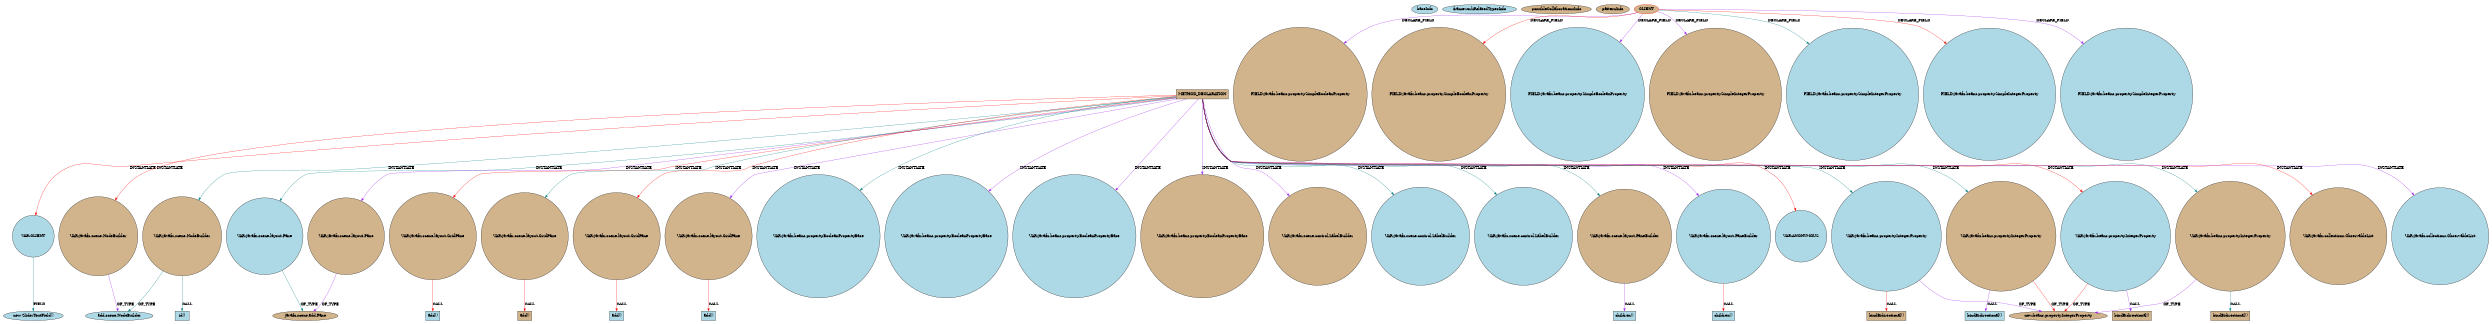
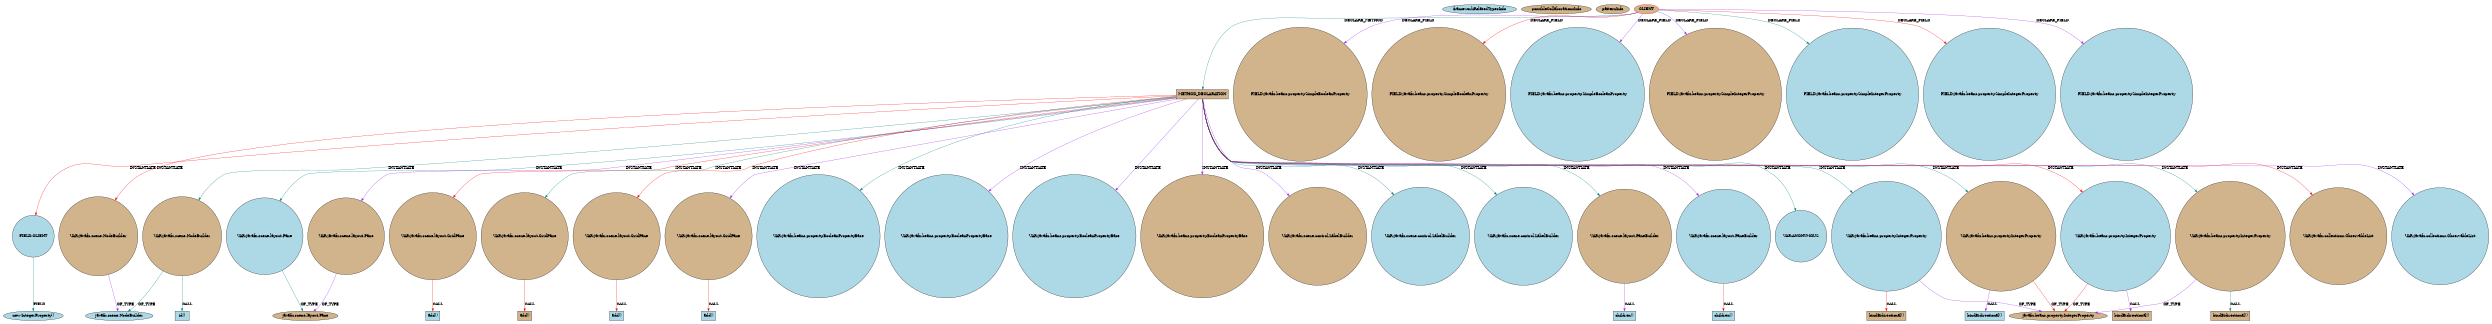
(1425, 9) -> none
none -> (1388, 18)
(1489, 165) -> (1489, 165)
(33, 236) -> (33, 236)
(33, 316) -> (33, 316)
(119, 316) -> (119, 316)
(305, 316) -> (305, 316)
(2058, 316) -> (2058, 316)
